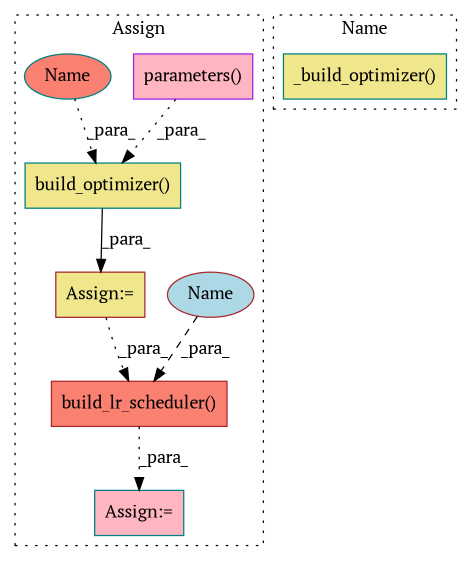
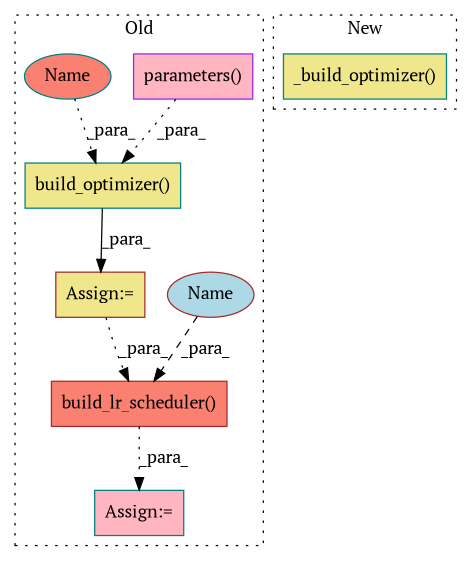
(139, 29) -> (139, 29)
(365, 29) -> (365, 29)
